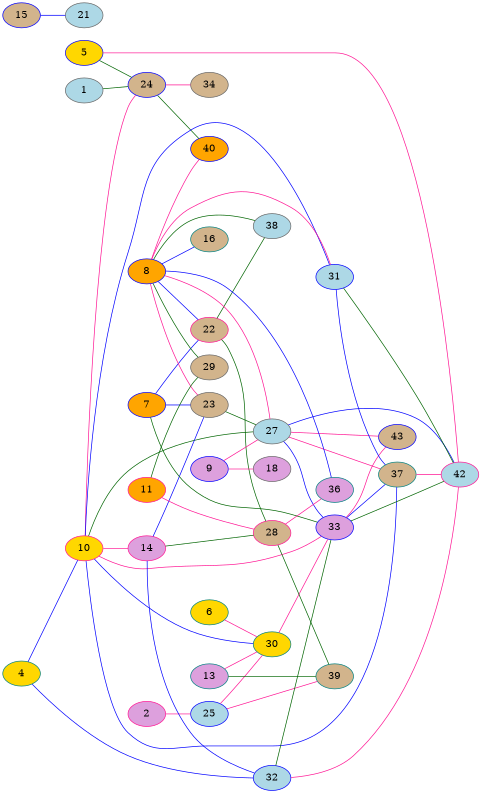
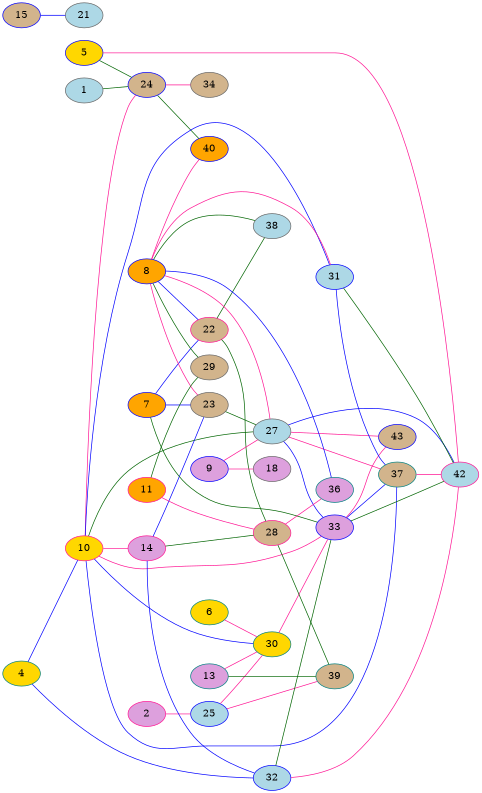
(209, 239) -> none
